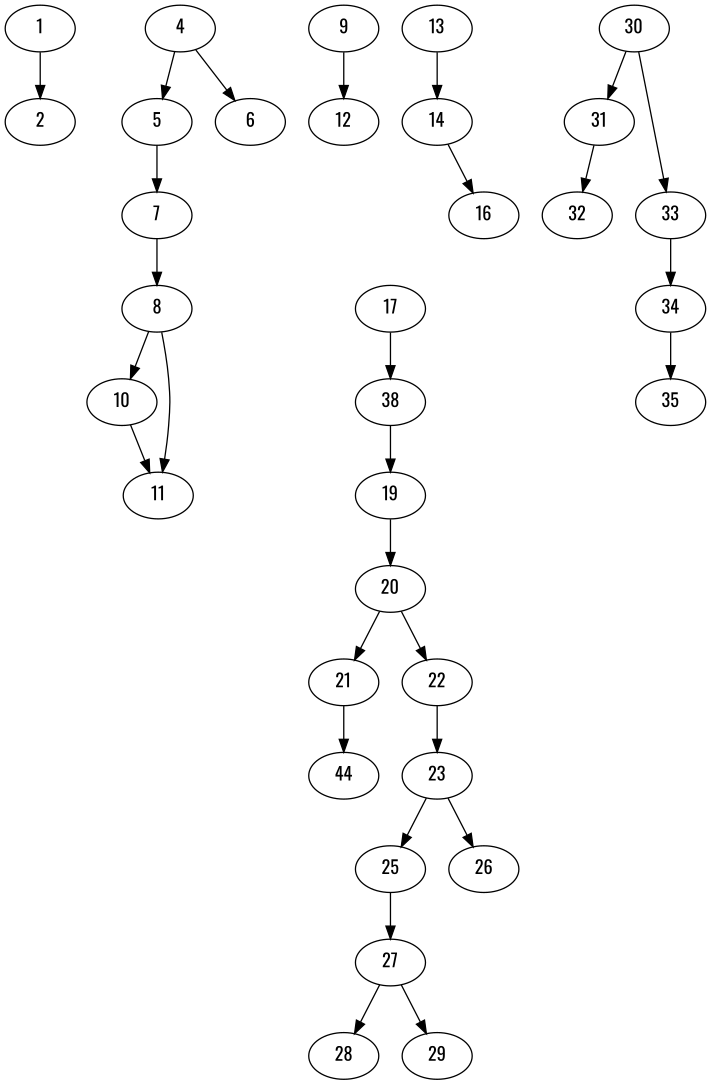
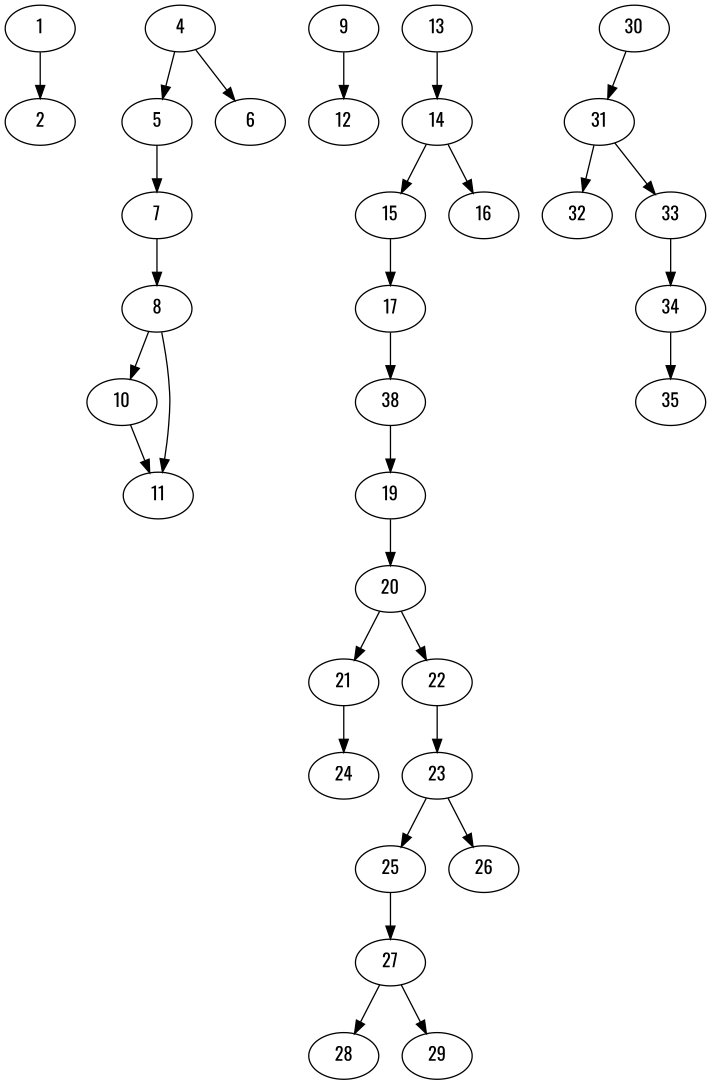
(651, 116) -> (631, 164)
none -> (390, 215)
(344, 776) -> (344, 776)
